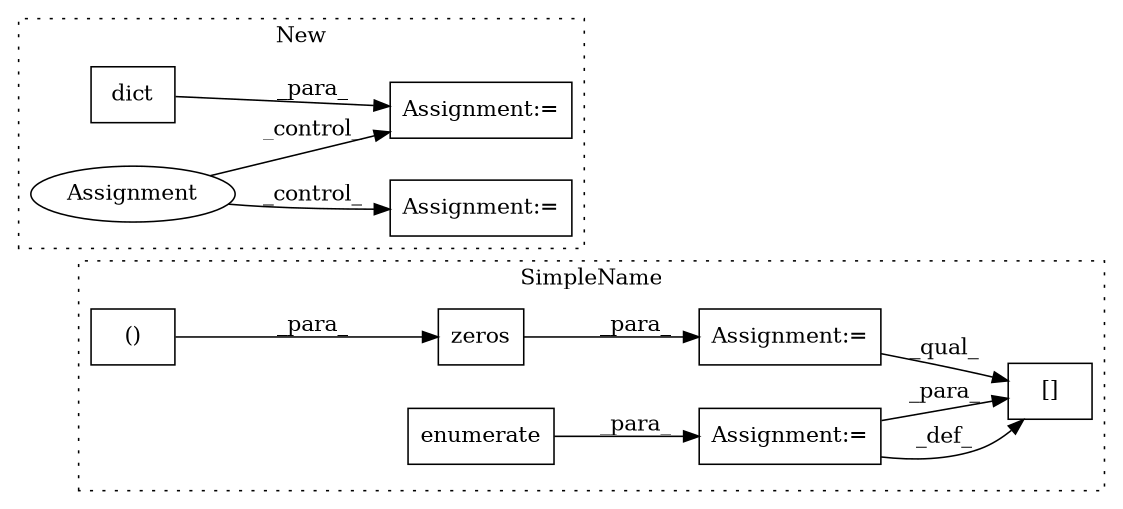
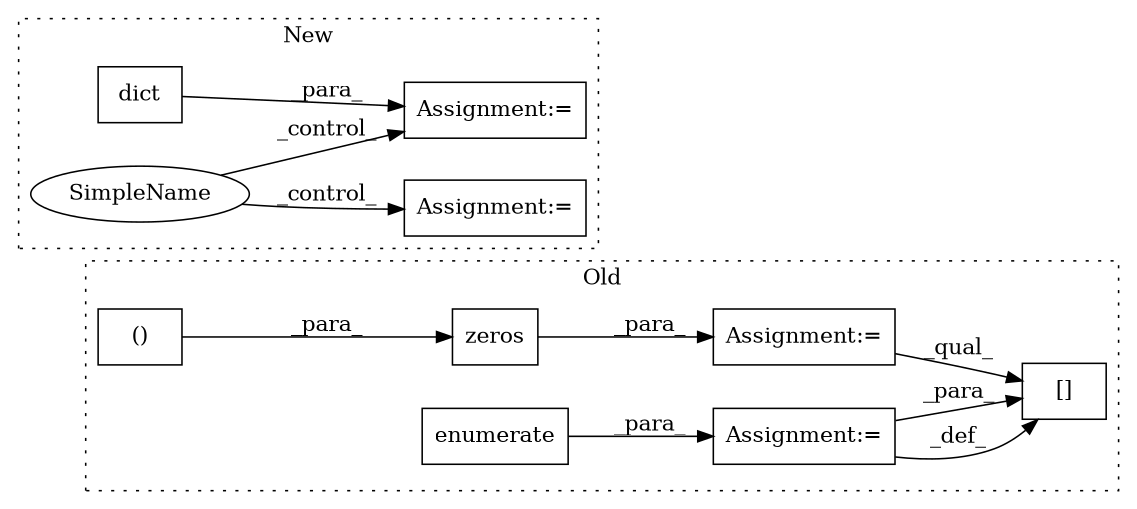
(133, 194) -> (140, 194)
(592, 279) -> (602, 279)
